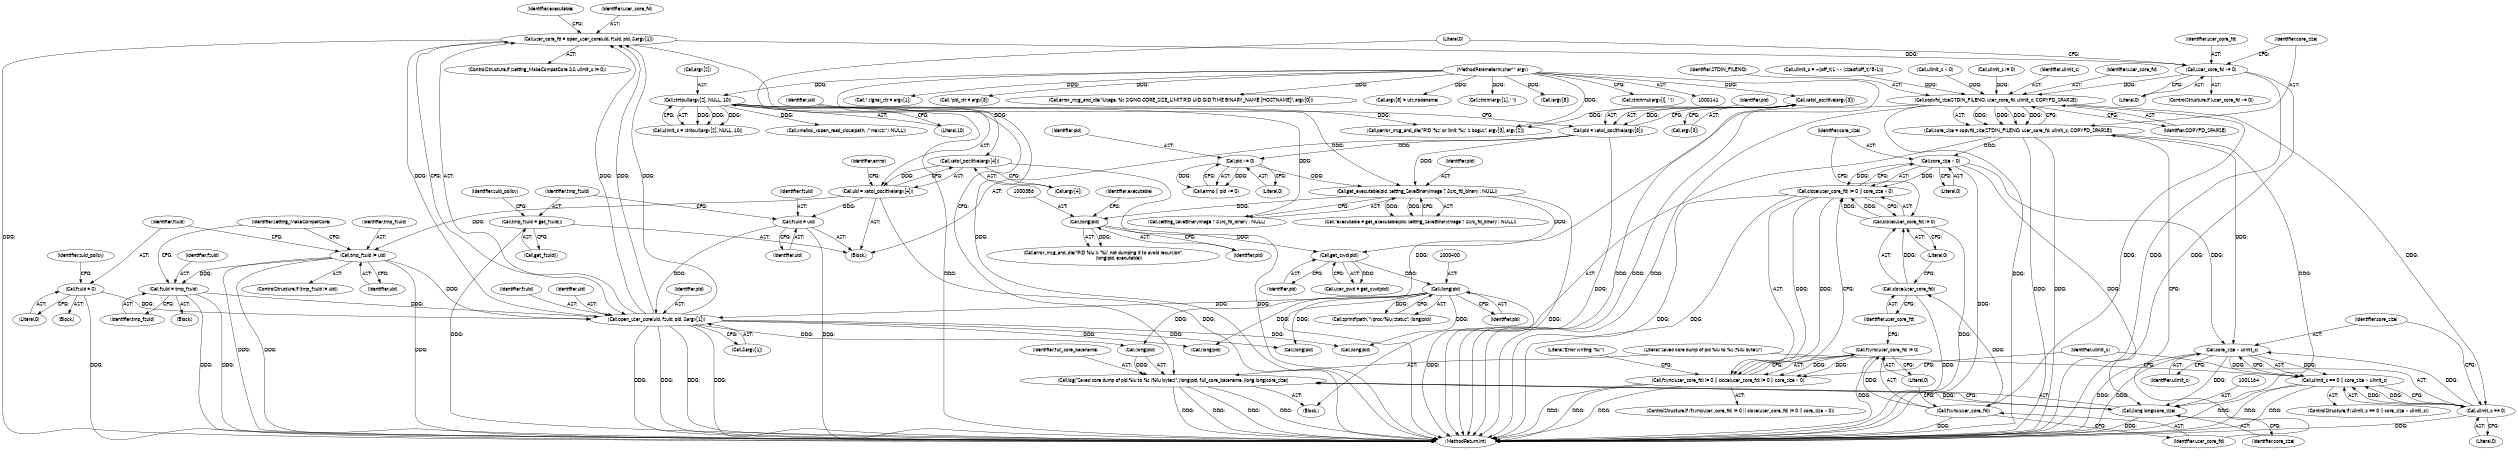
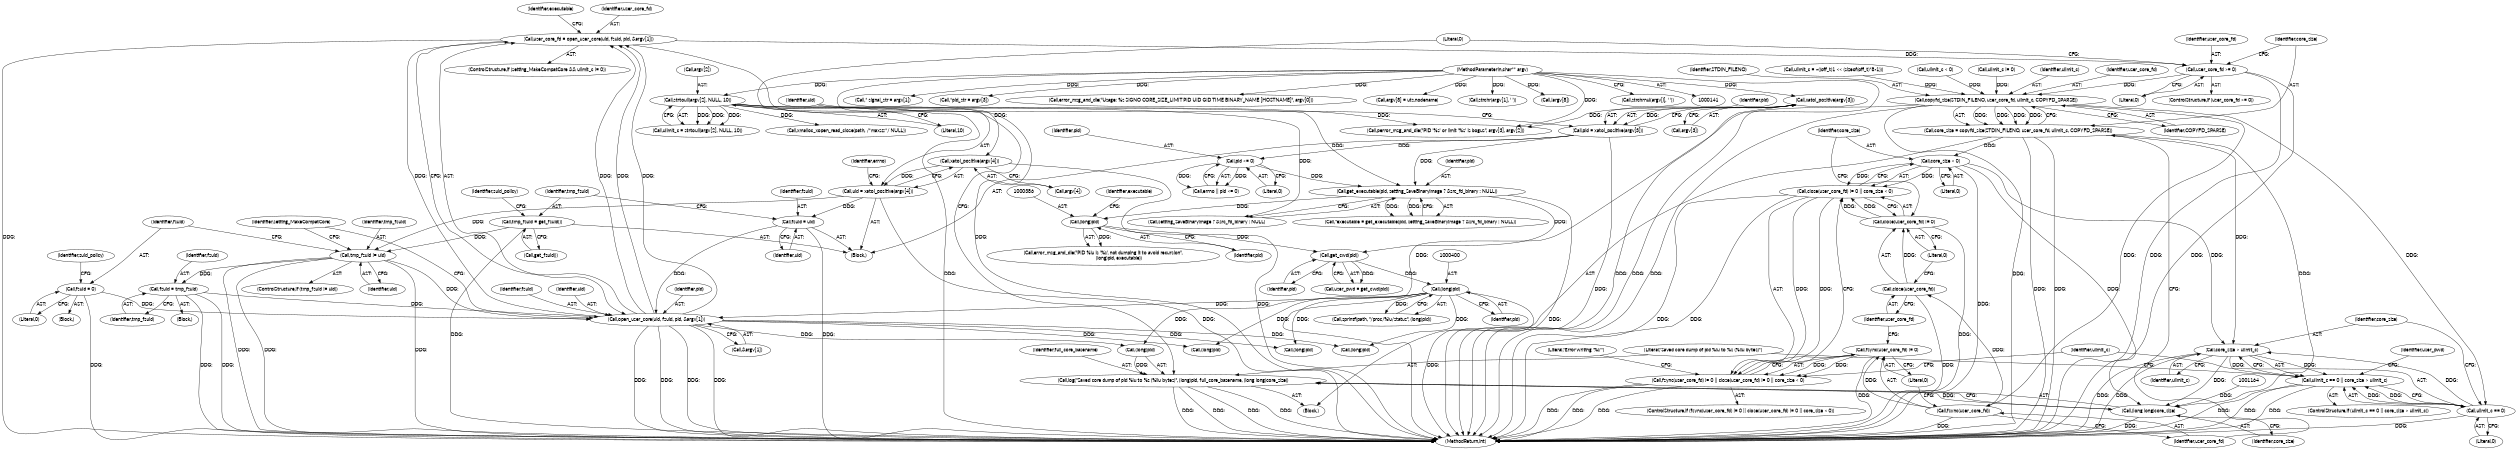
(183, 235) -> (459, 281)
none -> (450, 240)
none -> (2423, 350)
(2227, 396) -> (2227, 396)
